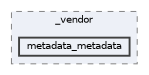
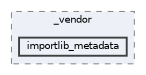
(74, 47) -> (73, 47)
